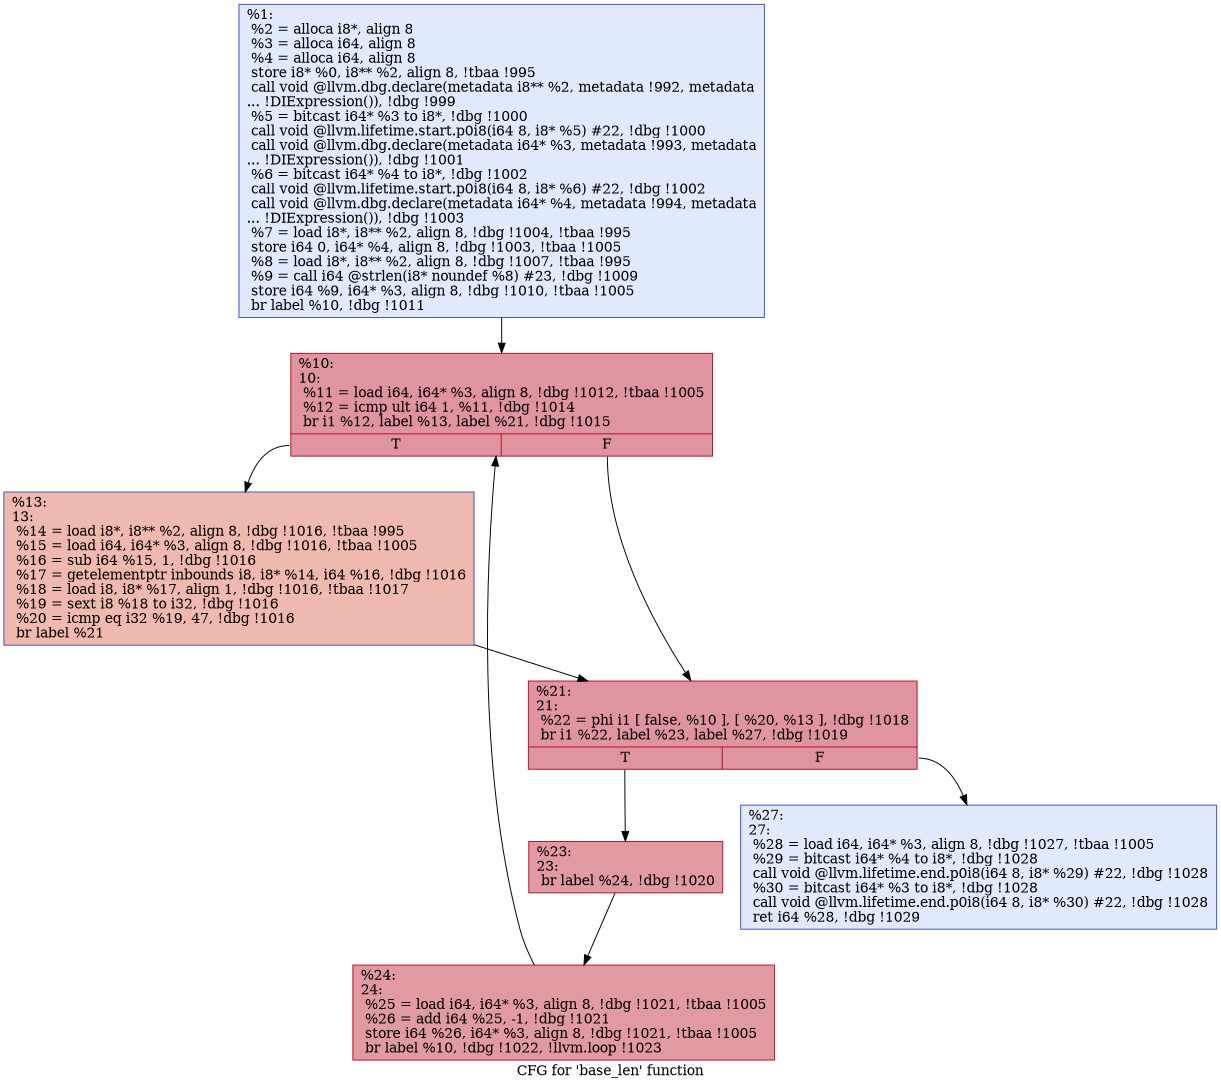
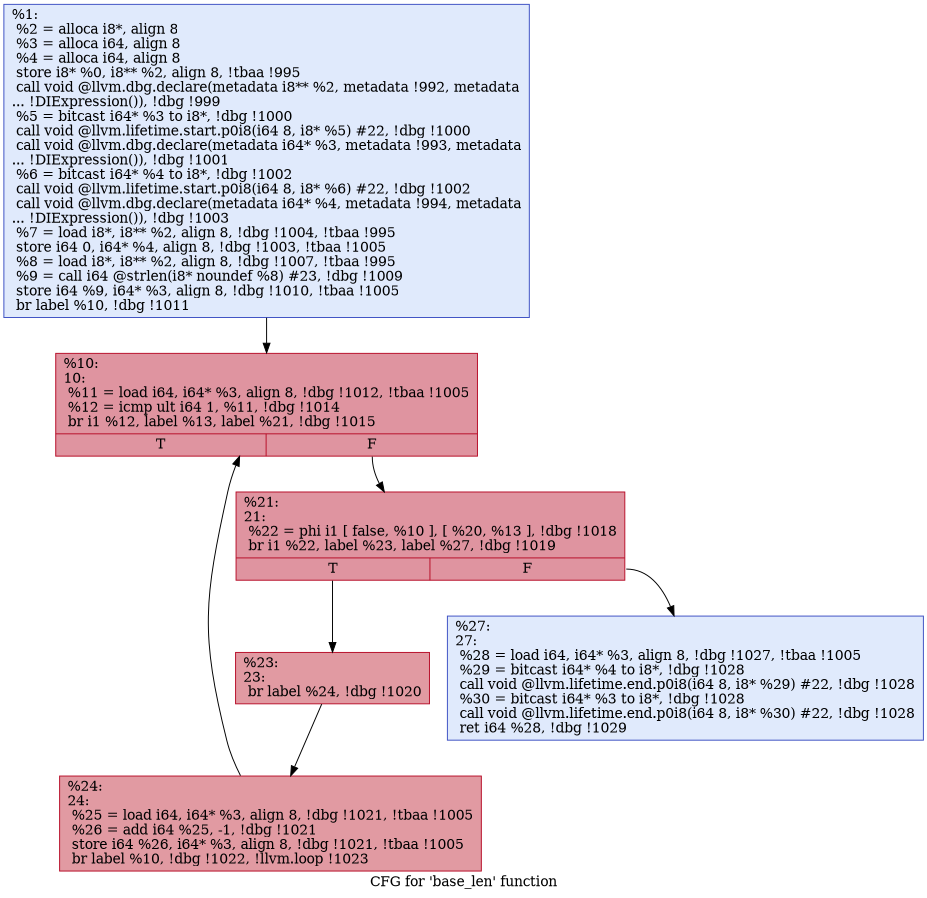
(239, 569) -> none
